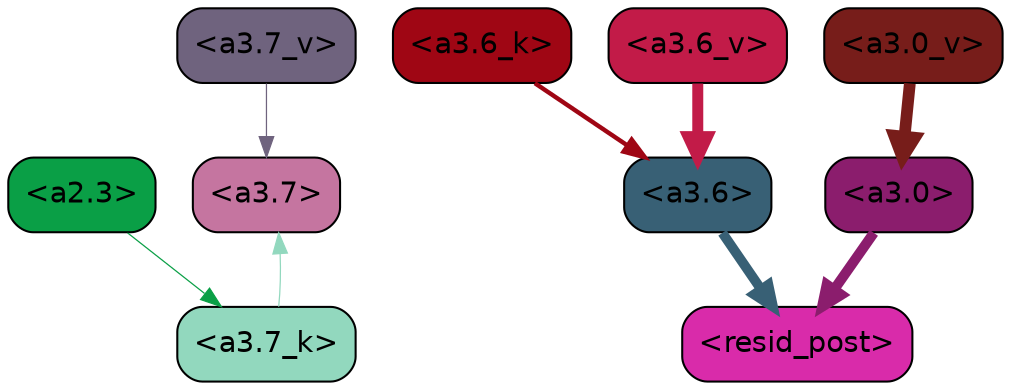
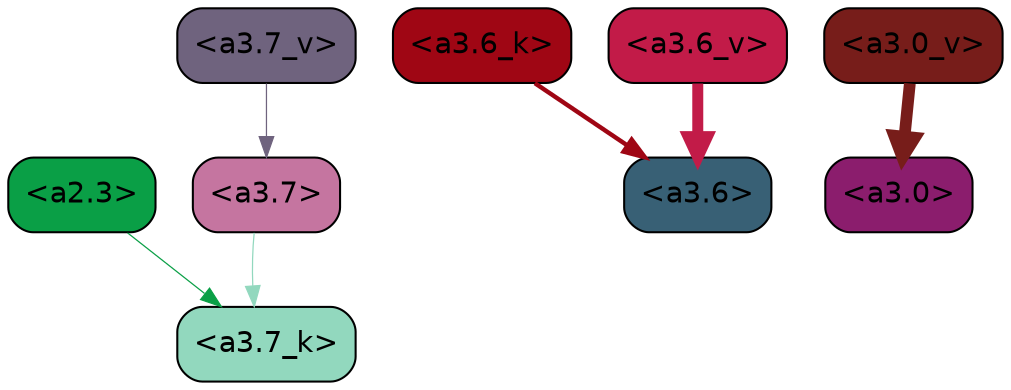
(280, 280) -> (253, 259)
(797, 344) -> none
